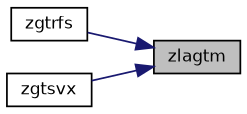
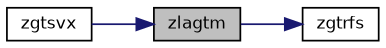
(112, 38) -> (263, 24)
